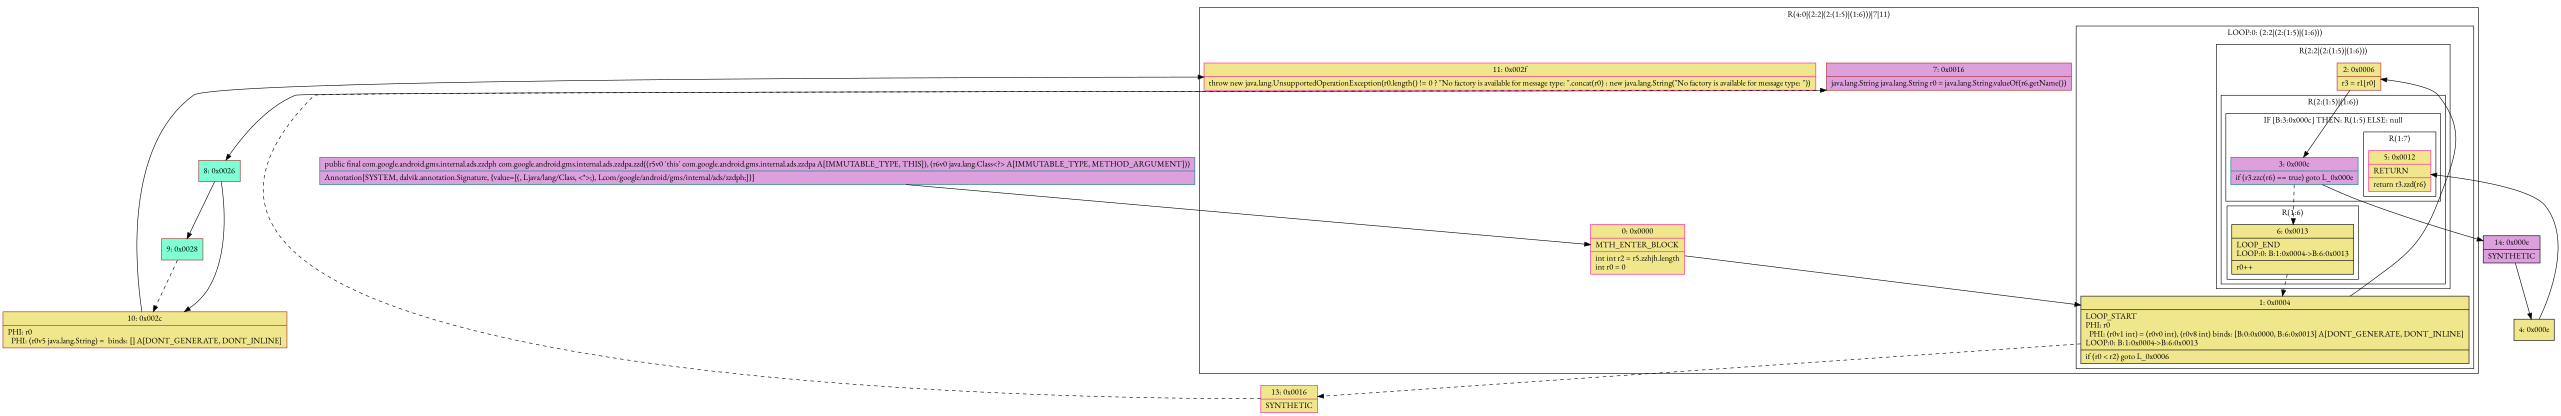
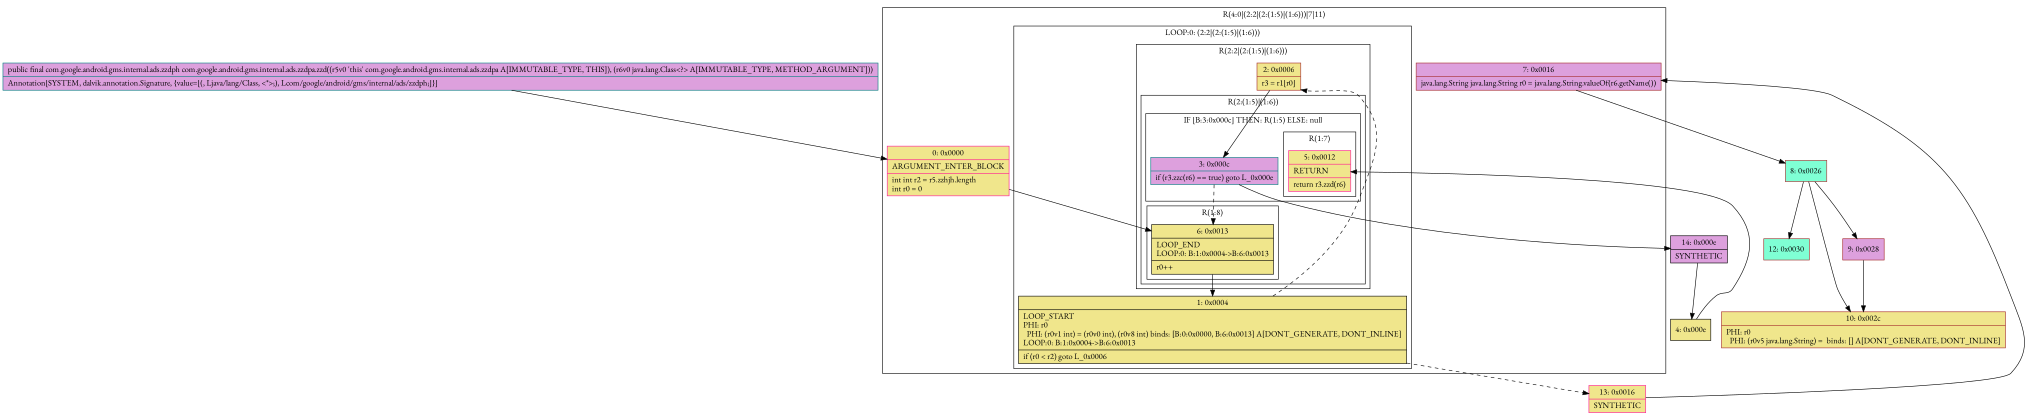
(1510, 77) -> none
(301, 121) -> (2012, 298)
(2436, 206) -> (1354, 211)
(2293, 213) -> (1213, 213)
(1637, 245) -> (948, 166)
(182, 249) -> (1863, 249)
none -> (1787, 249)
(1880, 280) -> (1077, 209)
(2285, 282) -> (1213, 282)
(167, 283) -> (1863, 283)
